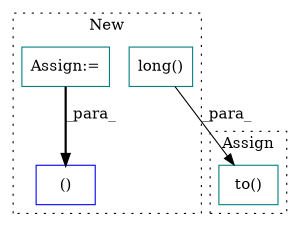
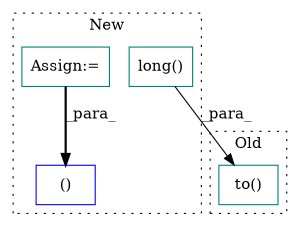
(248, 144) -> (248, 144)
